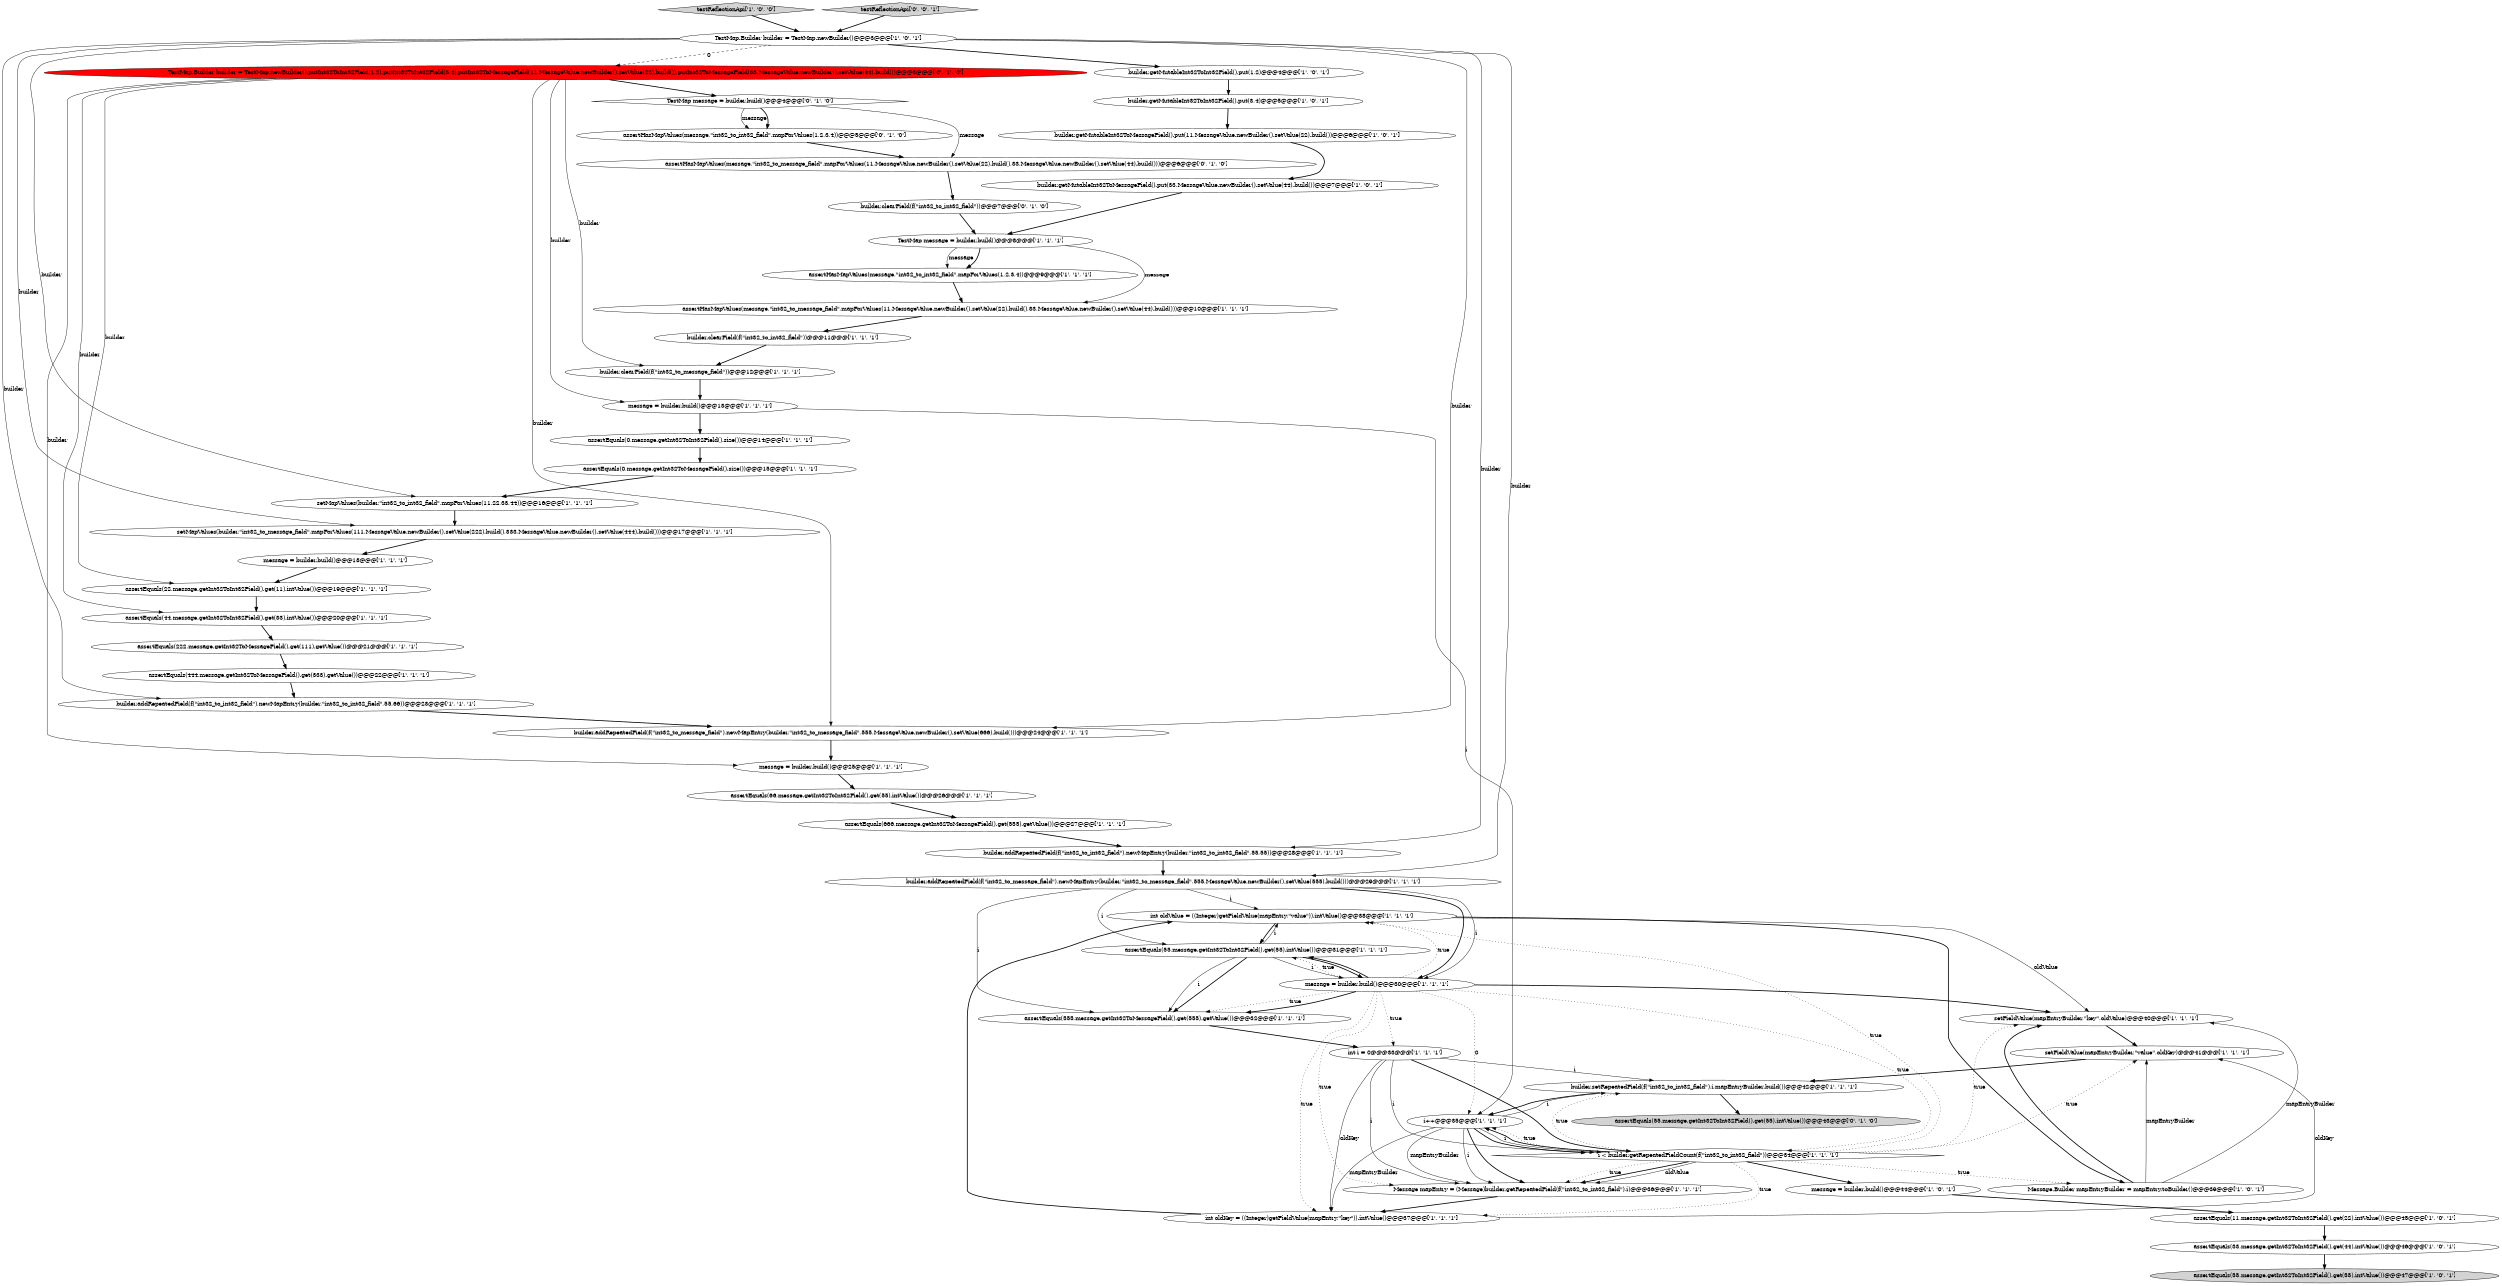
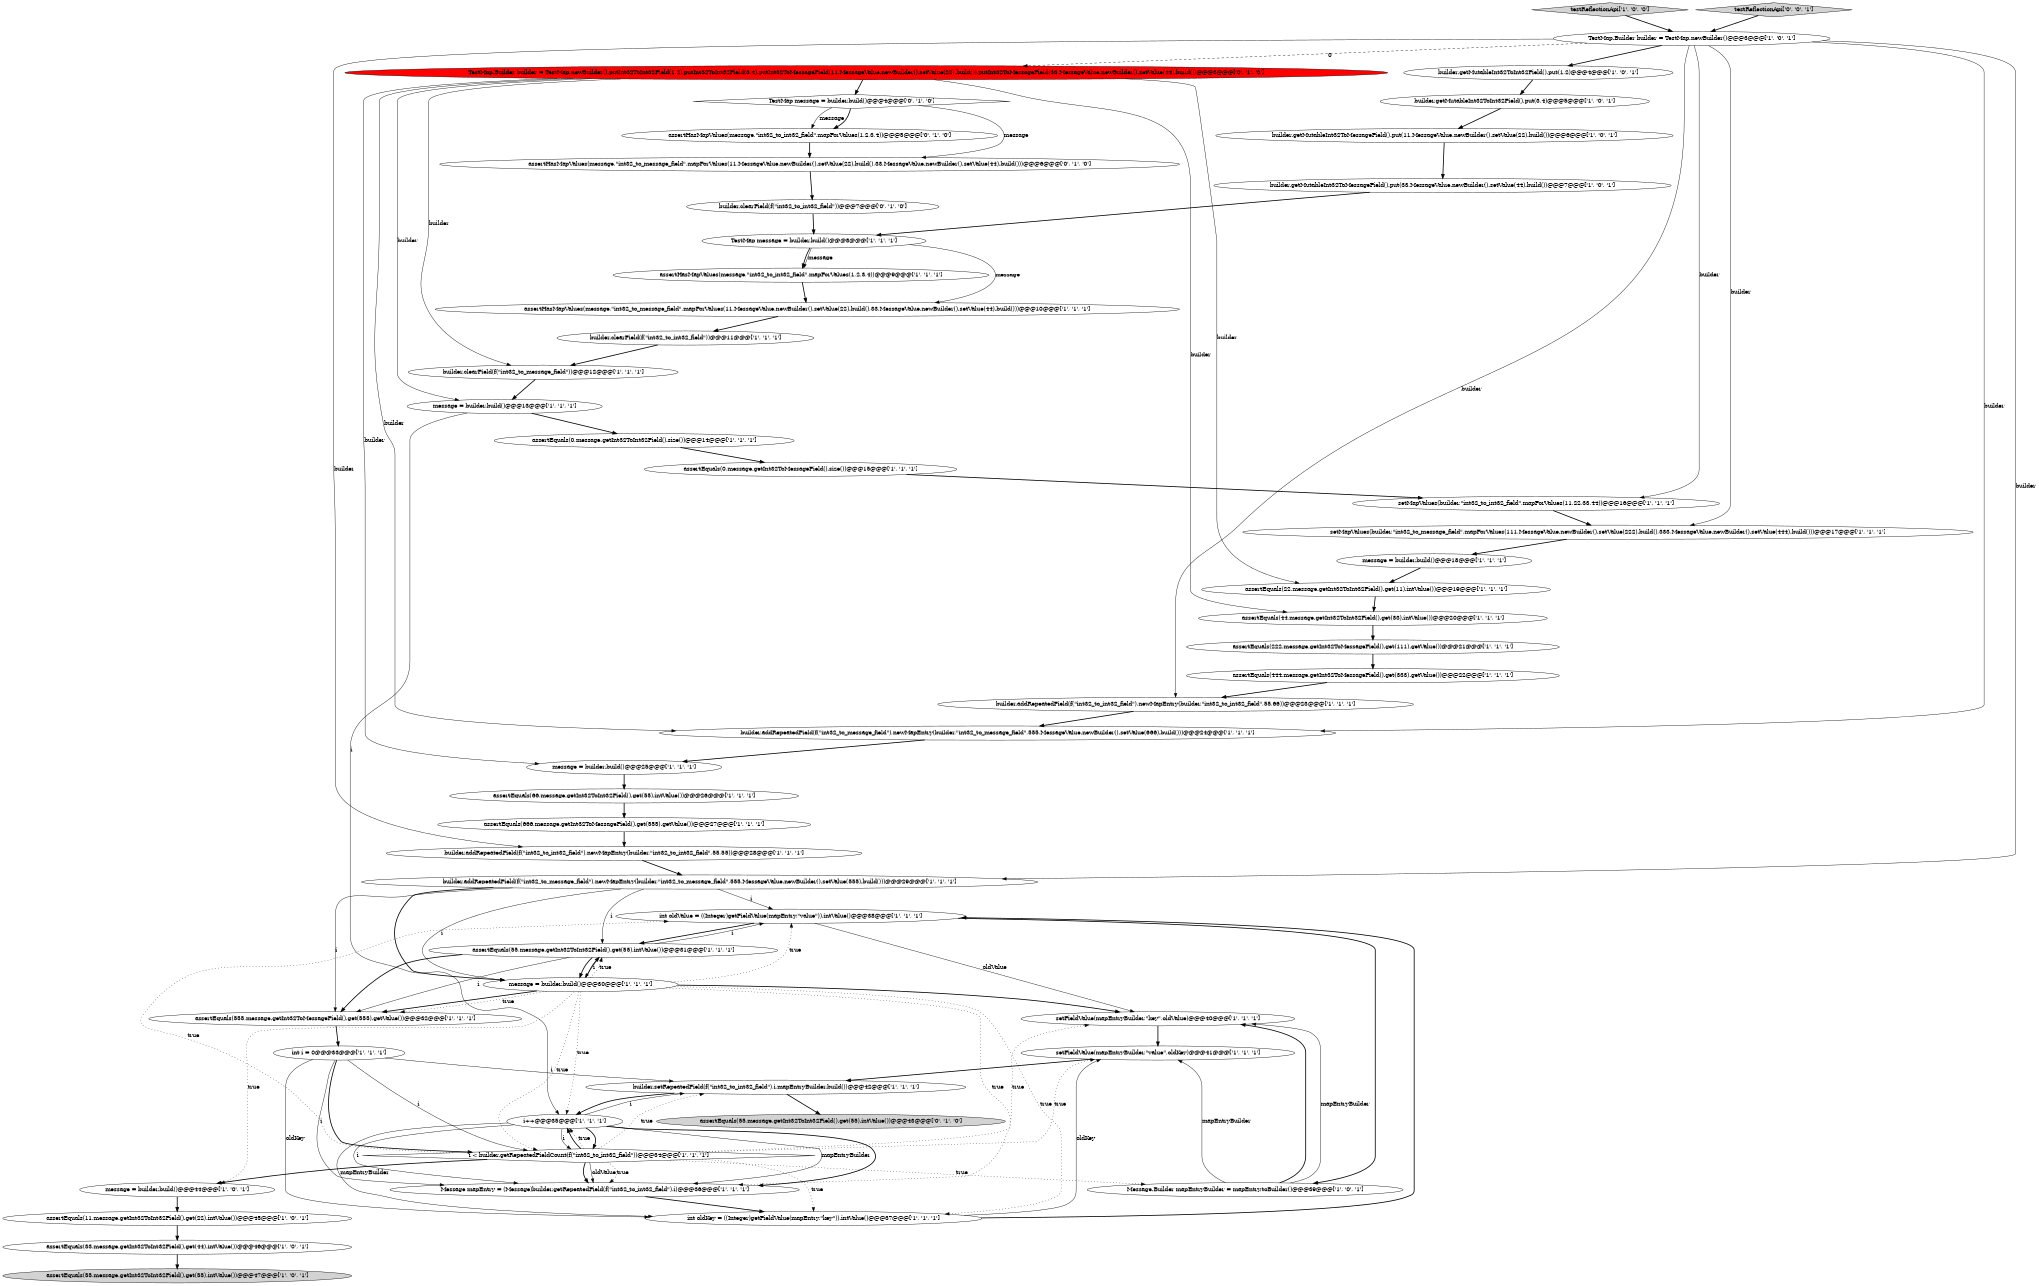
(1387, 1017) -> (350, 1028)
(1477, 1053) -> (583, 1053)
